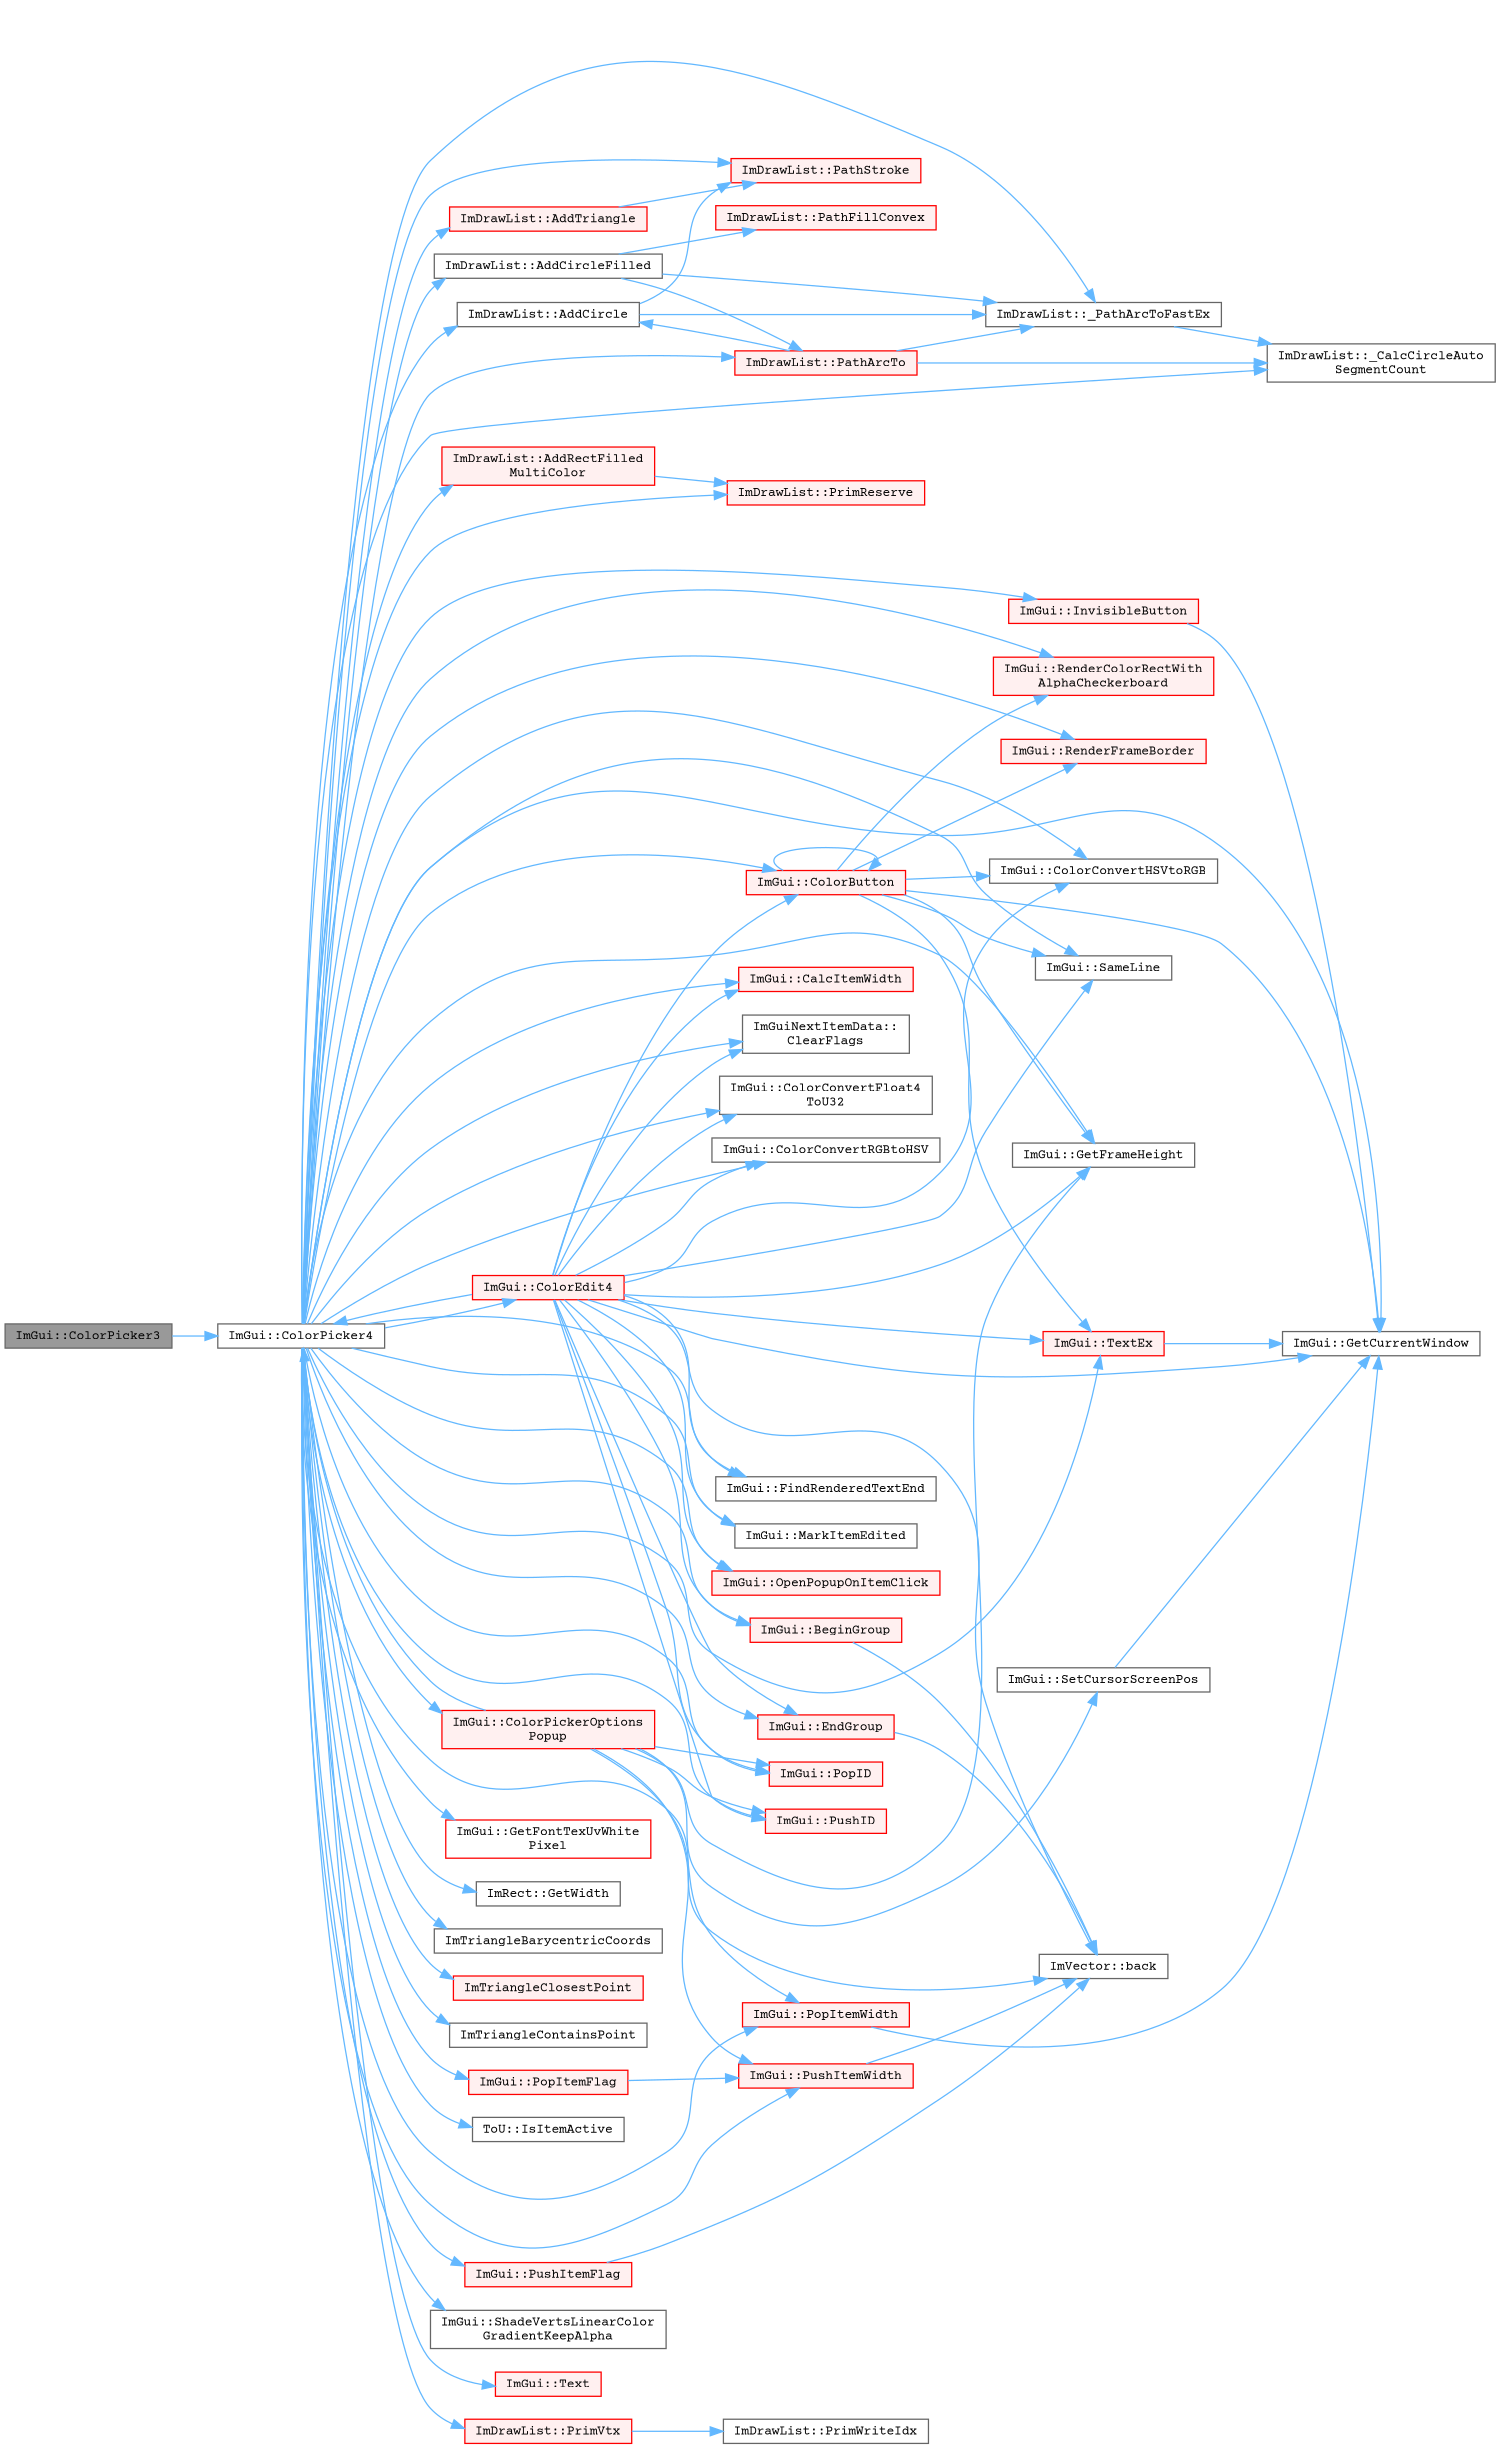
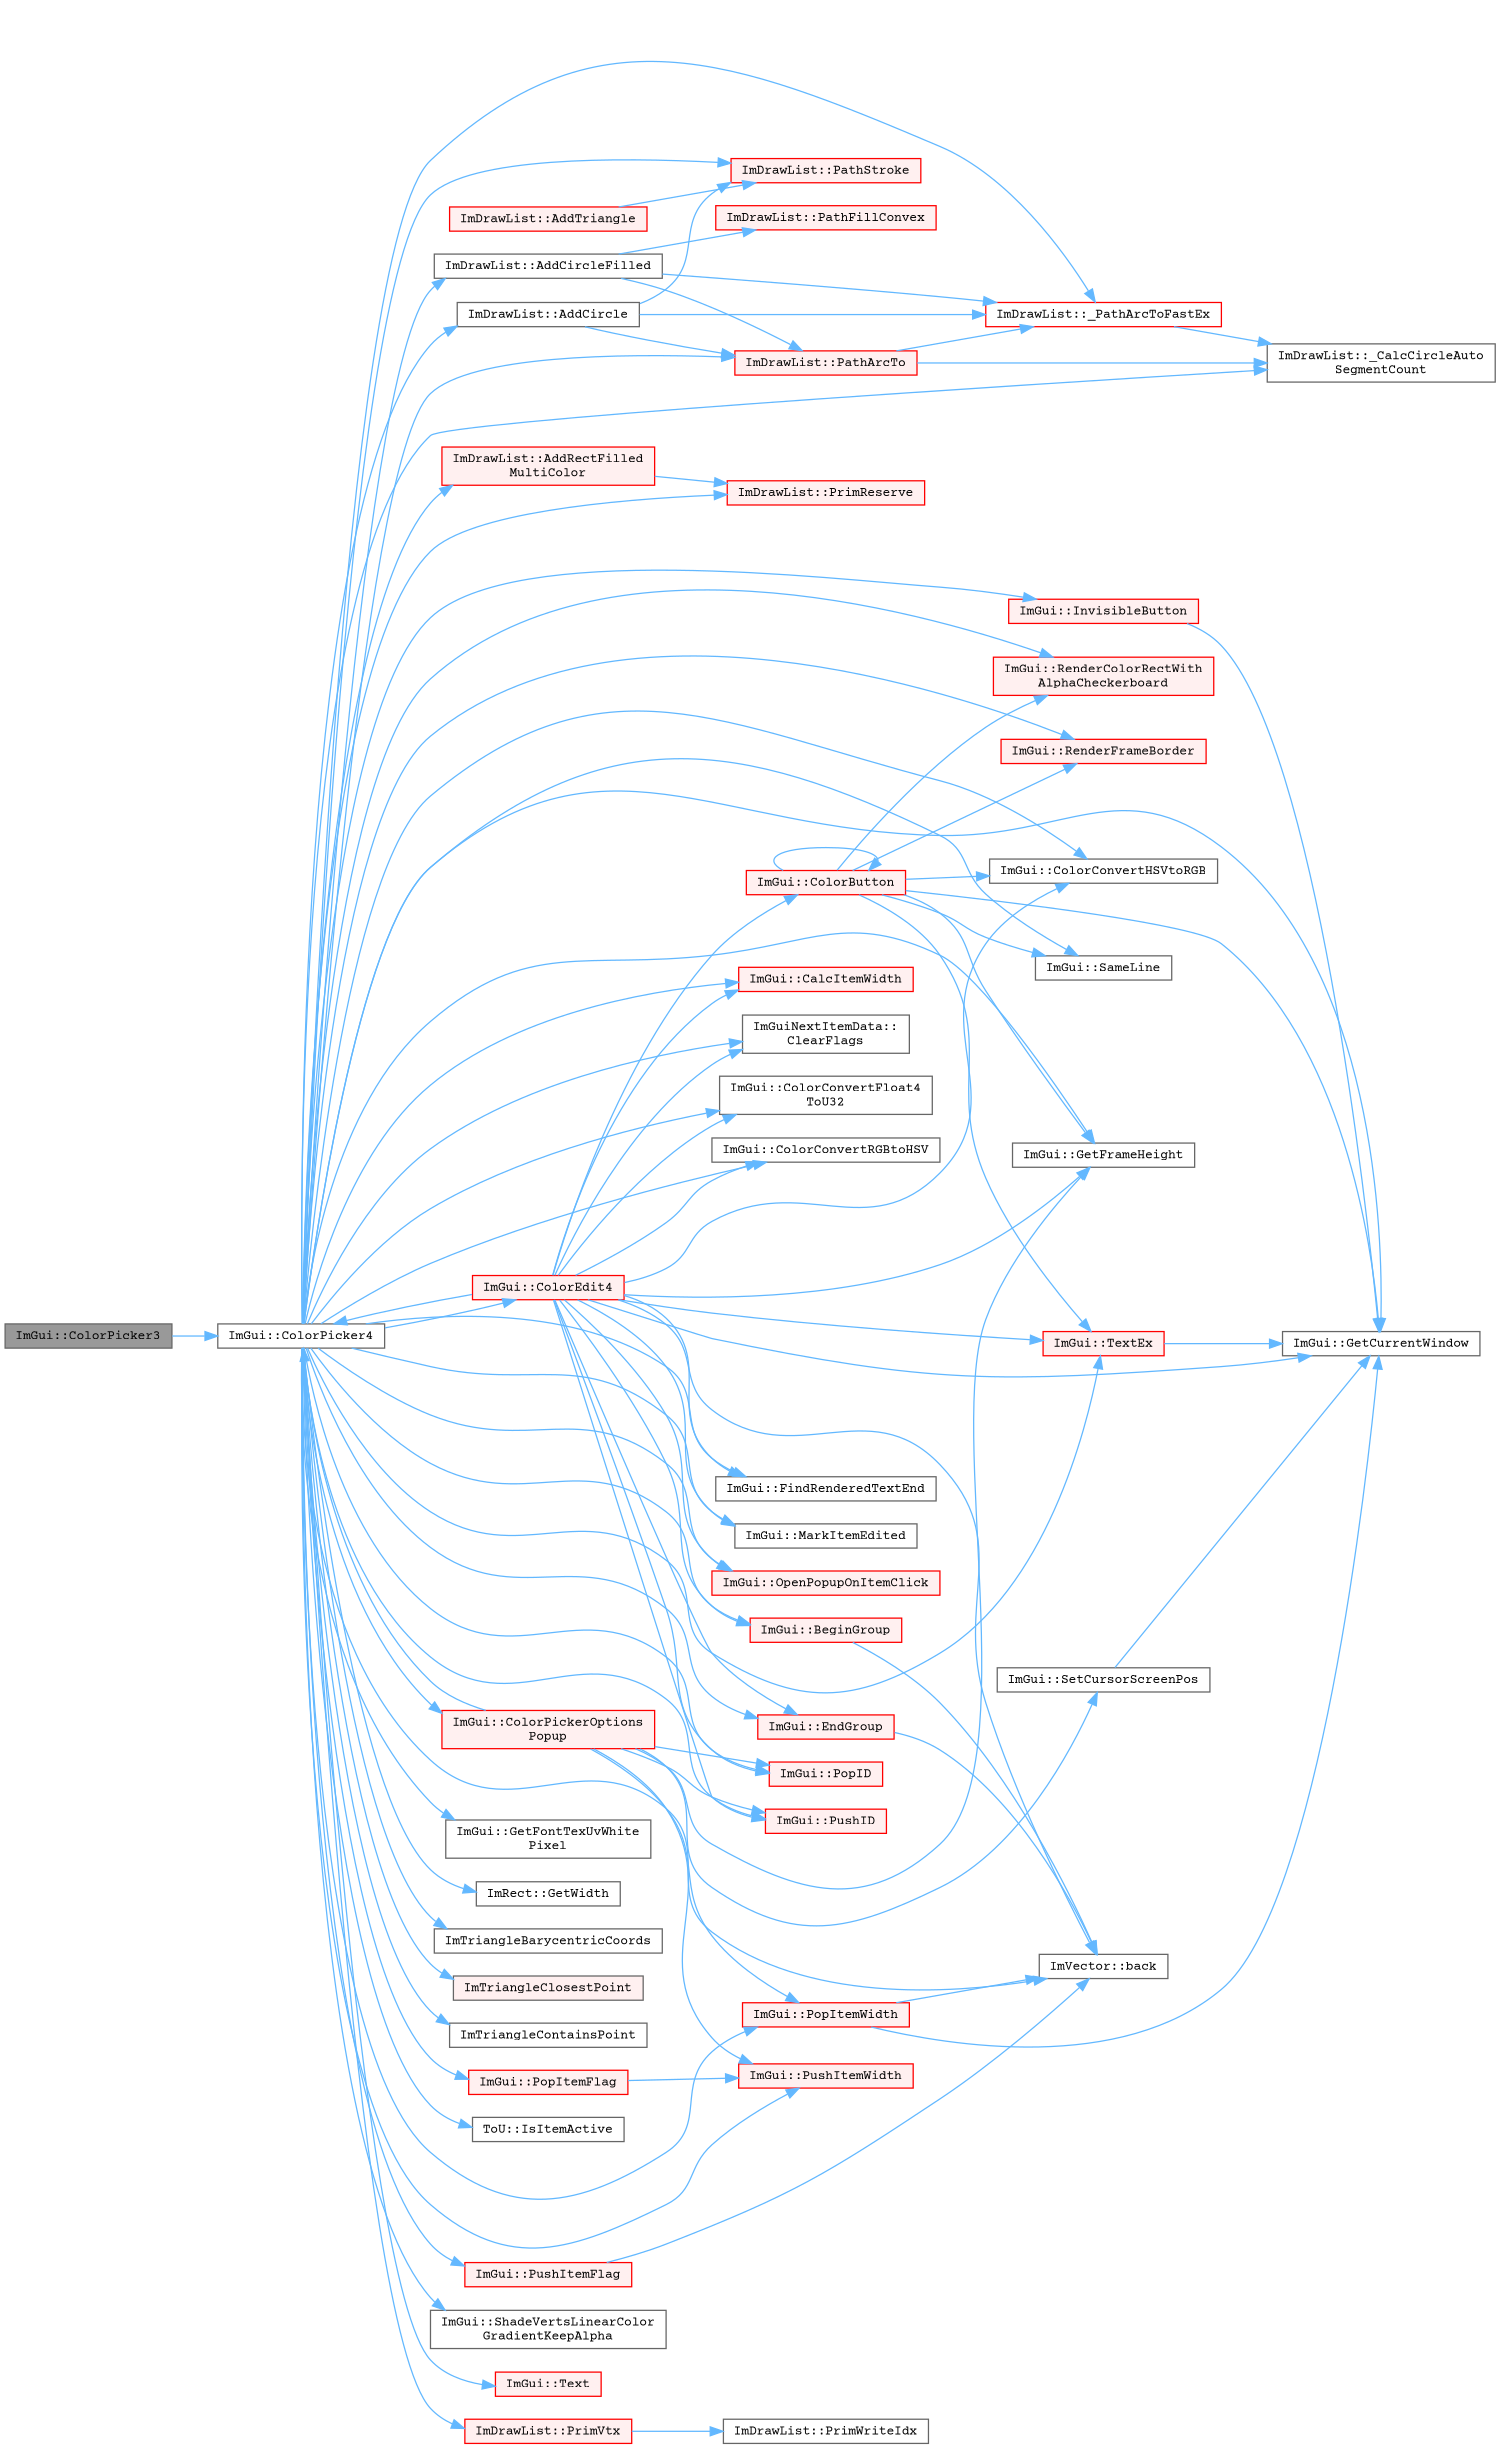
(1104, 315) -> (1104, 315)
(721, 336) -> (653, 341)
(340, 773) -> none
(404, 948) -> none
(916, 1223) -> none
(548, 1839) -> (548, 1839)
(548, 1988) -> (548, 1988)
(967, 2027) -> (961, 1991)
